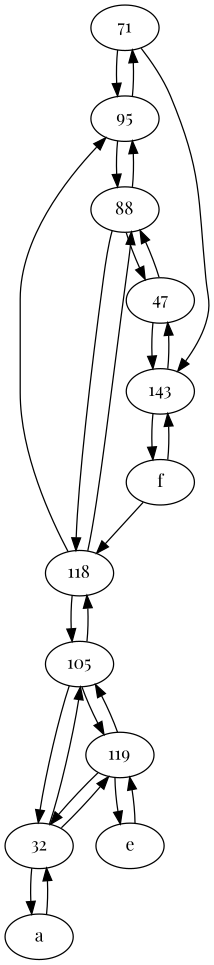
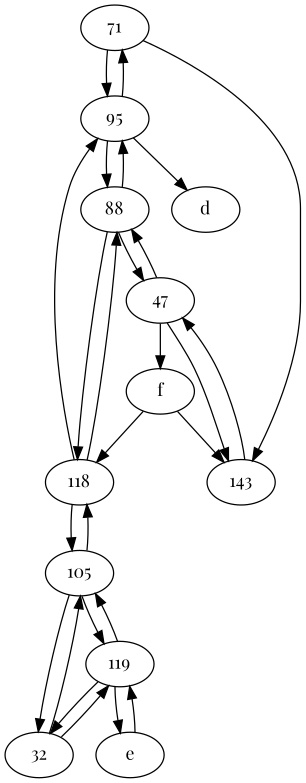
none -> (206, 210)
(152, 430) -> (160, 340)
(39, 937) -> none
